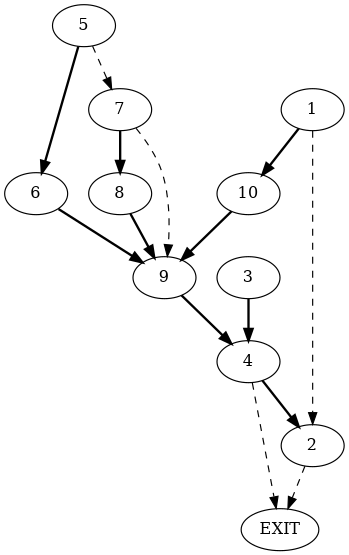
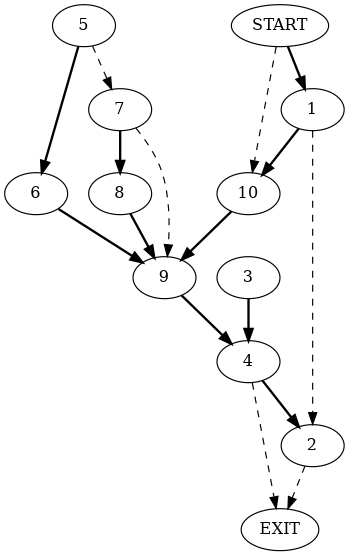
none -> (280, 26)
